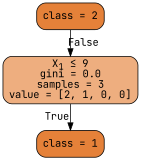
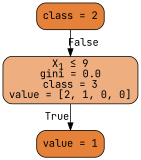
(70, 85) -> (70, 85)
(70, 144) -> (70, 144)
